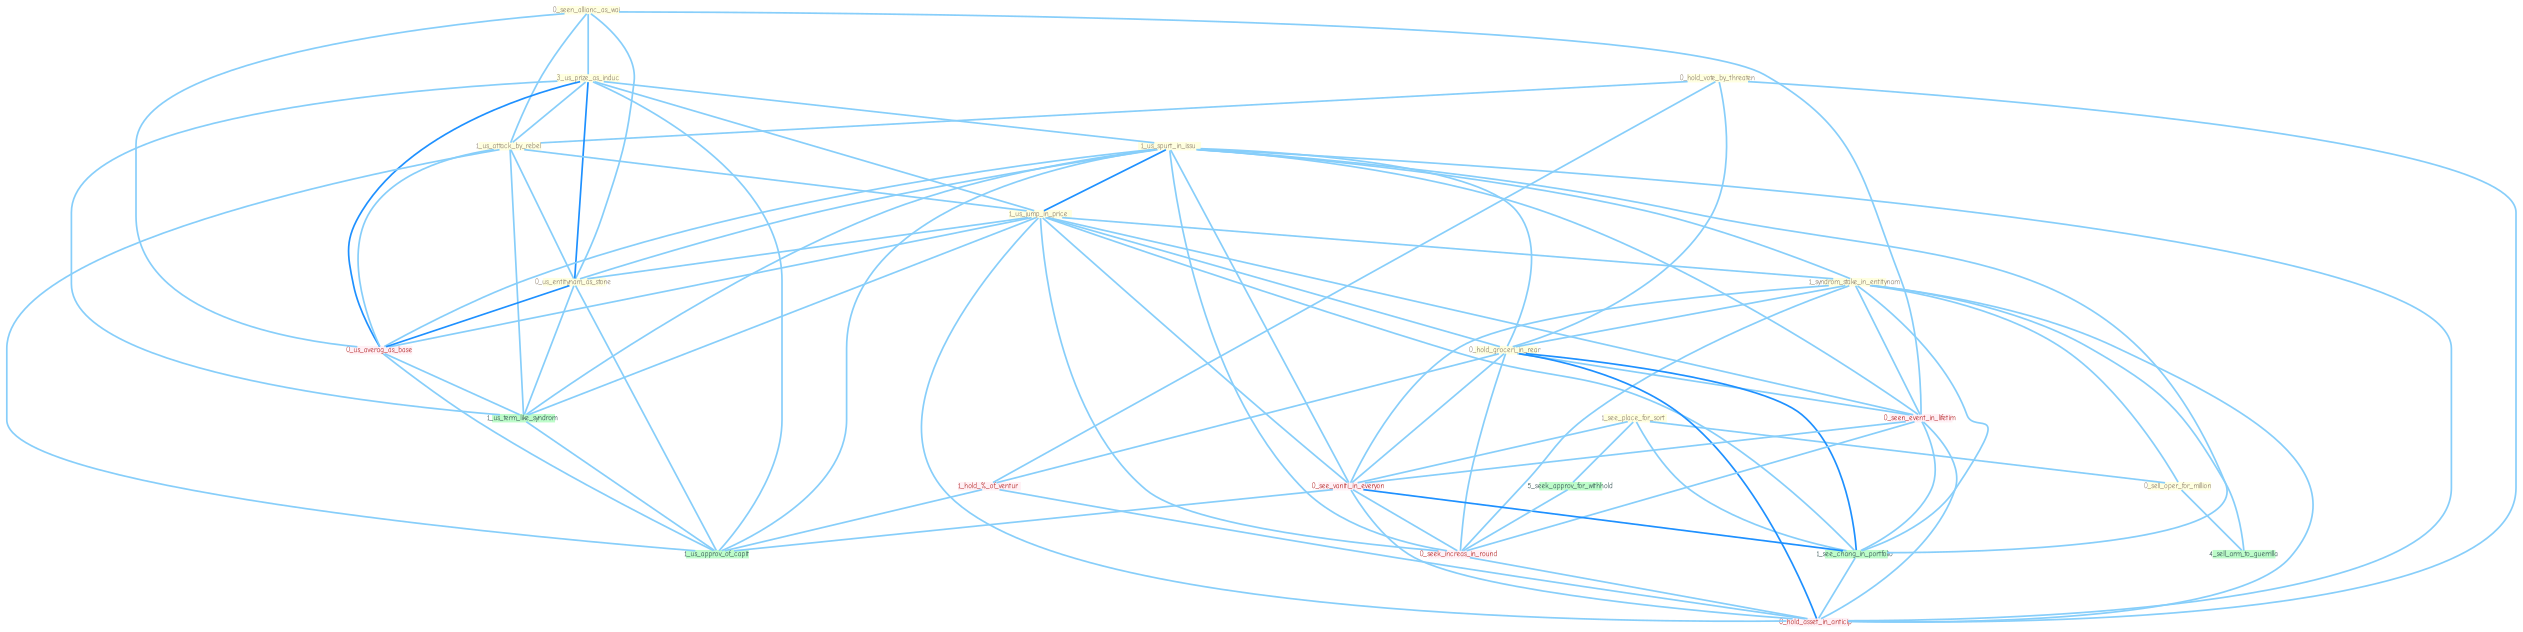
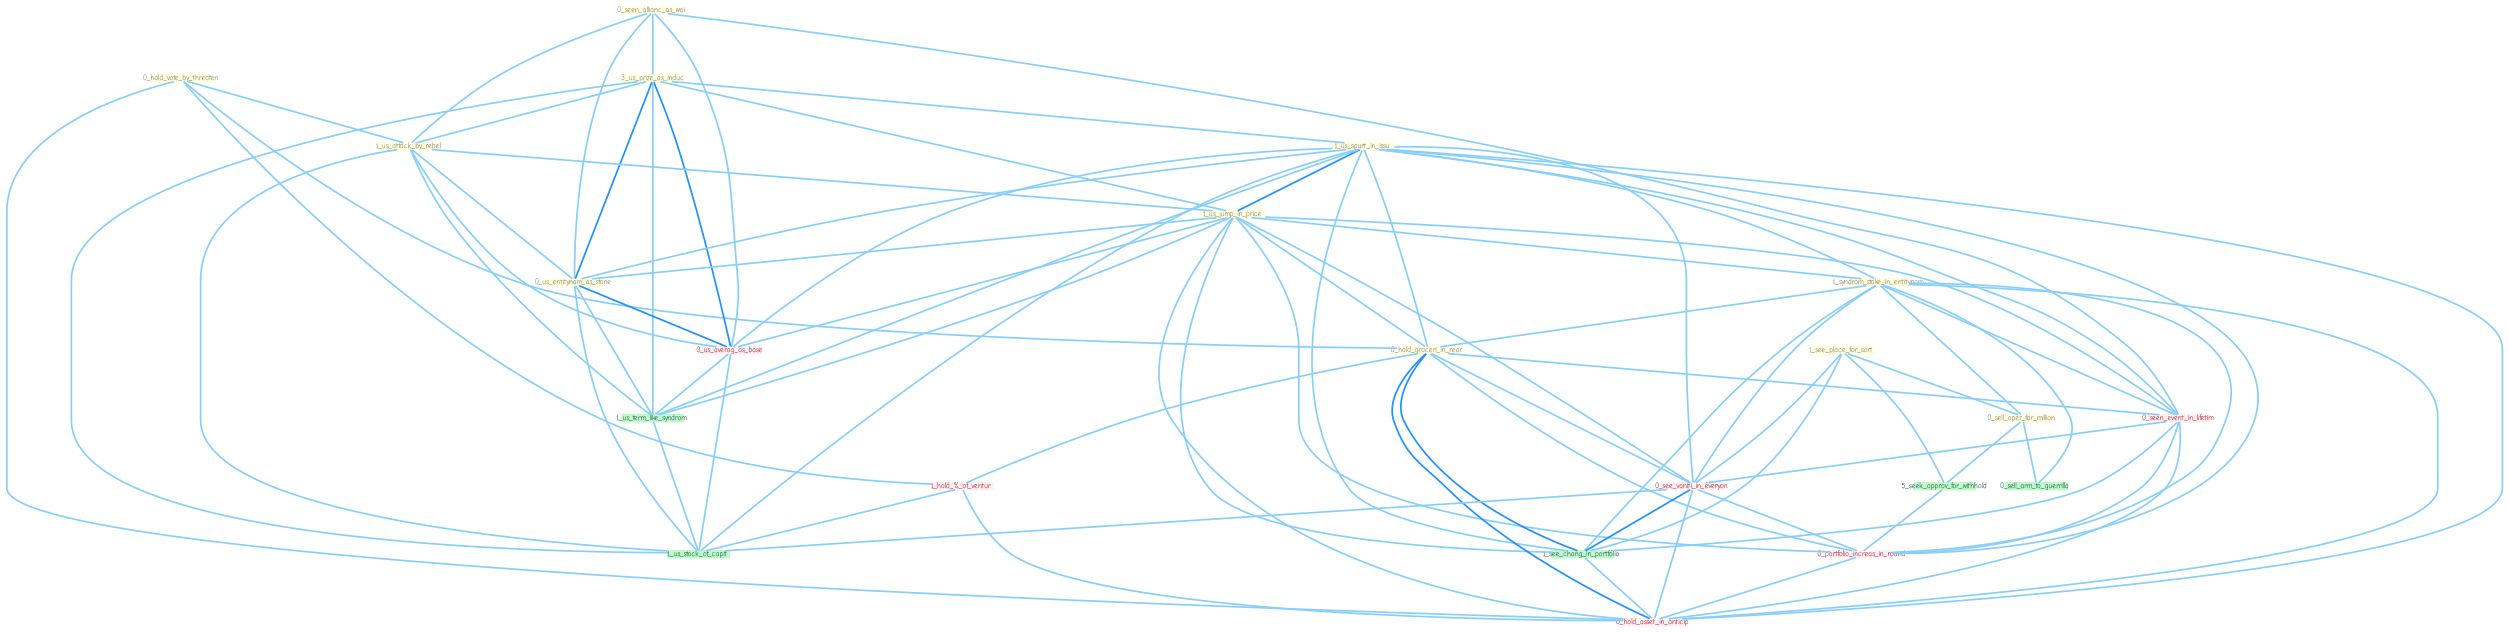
none -> (1977, 458)
(717, 554) -> (699, 554)
(1460, 554) -> (1862, 554)
(2244, 554) -> (2037, 486)
